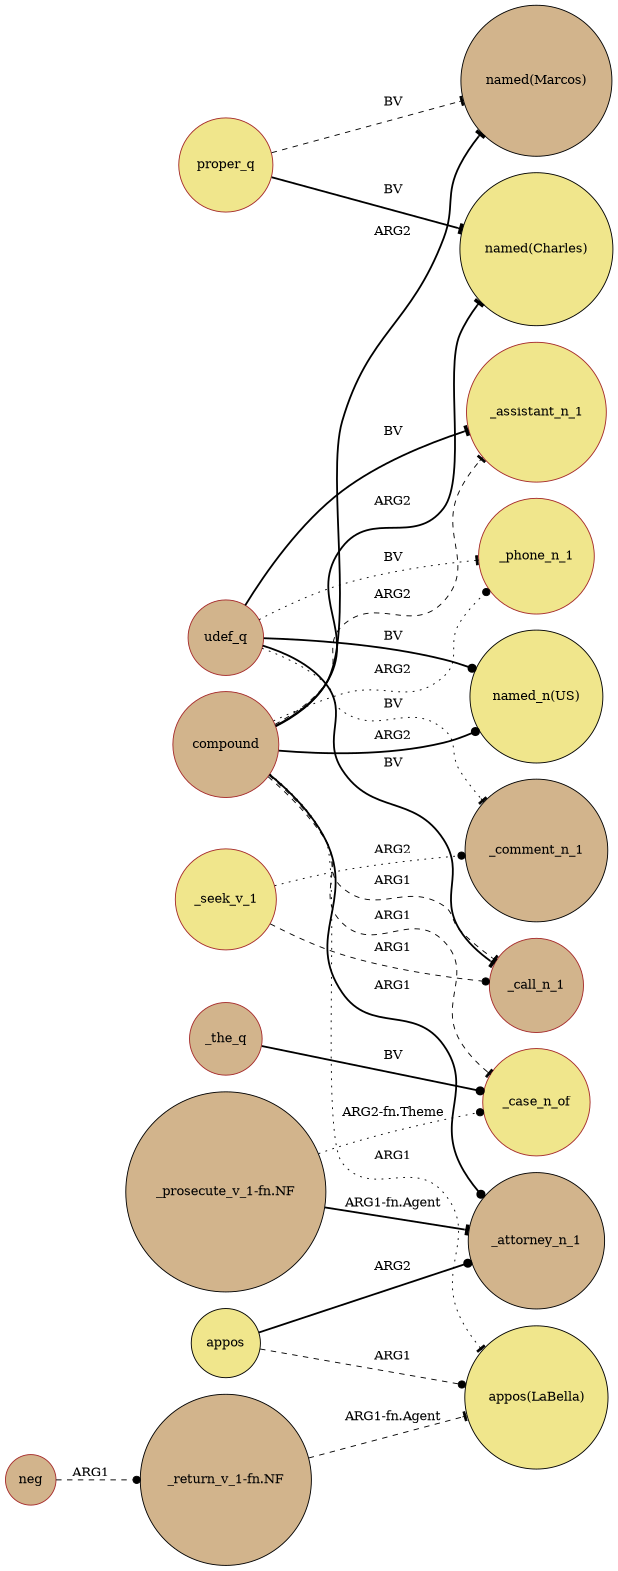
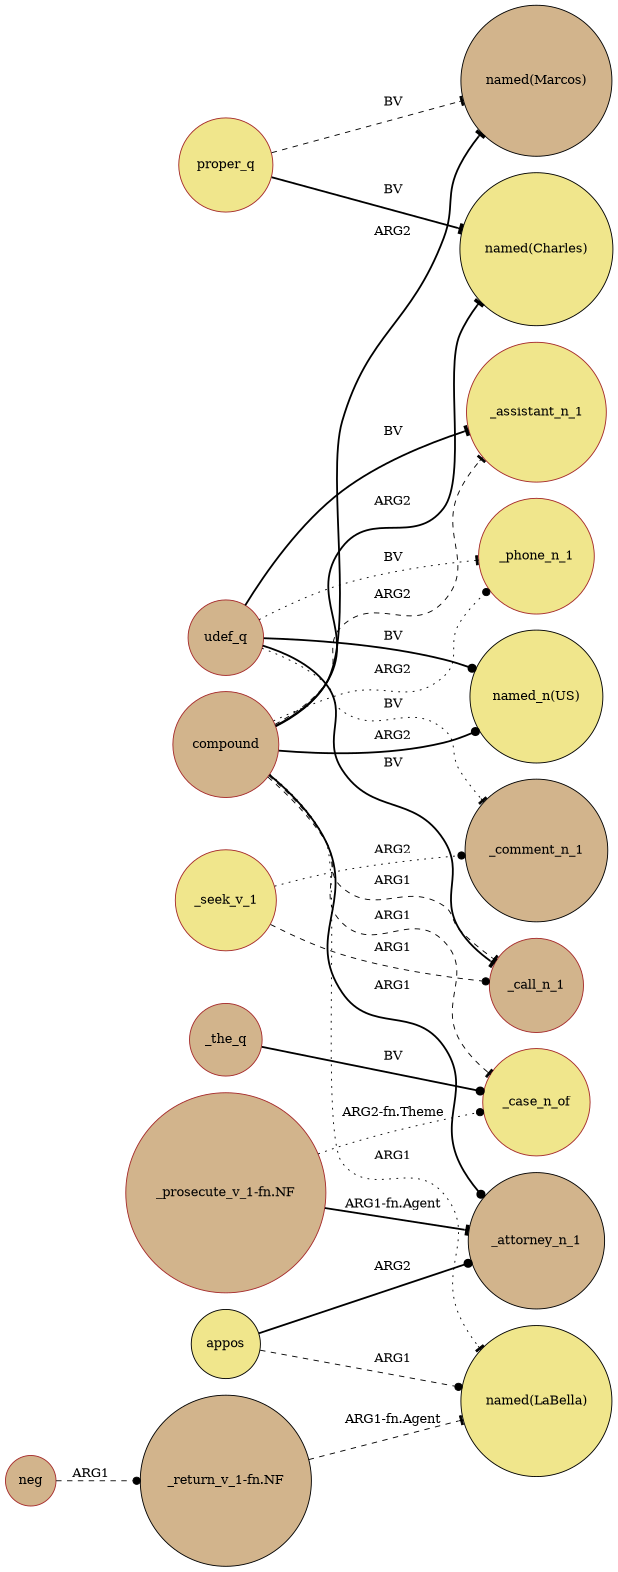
(226, 1192) -> (226, 1193)
(536, 1397) -> (536, 1401)
